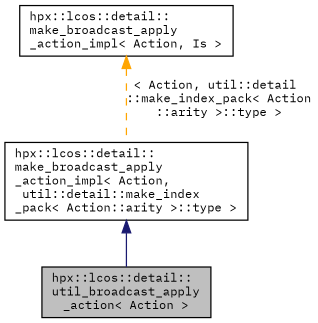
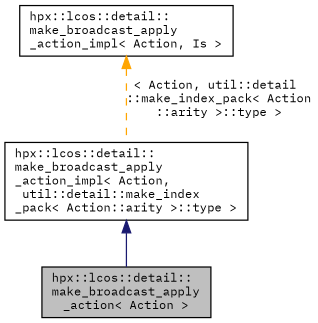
(126, 292) -> (126, 292)
